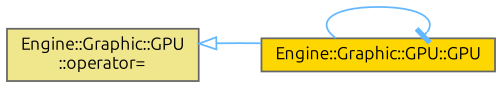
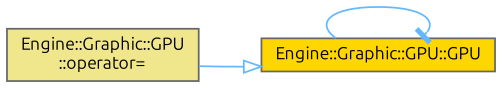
(239, 43) -> (221, 67)
